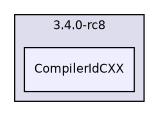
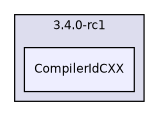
(79, 26) -> (79, 26)
